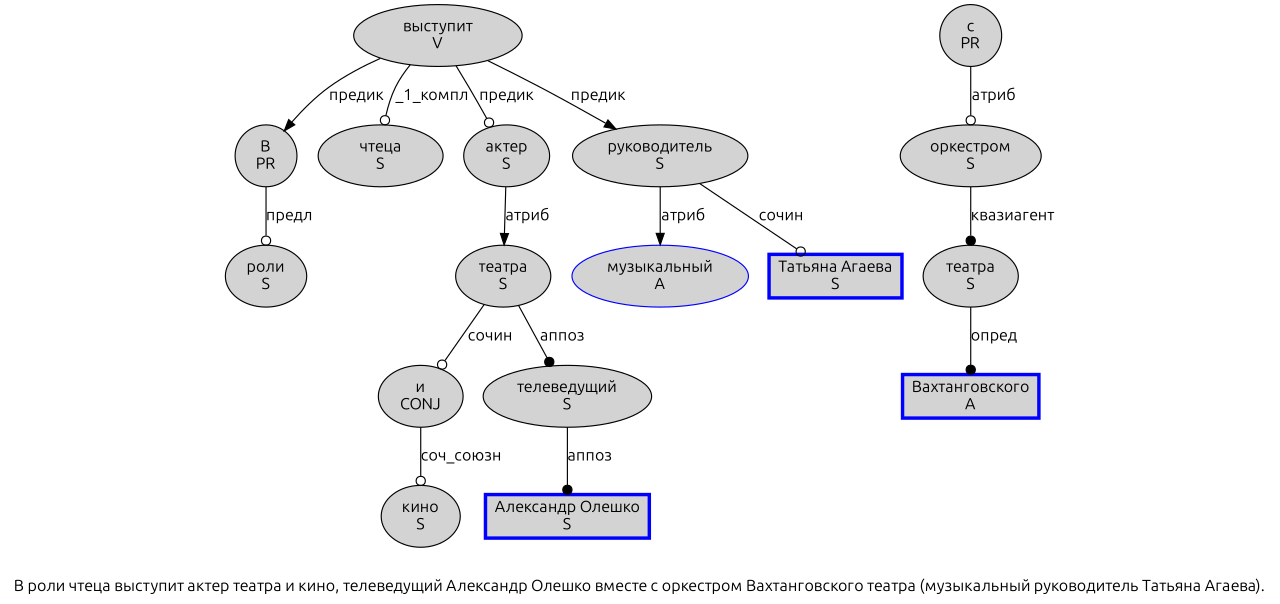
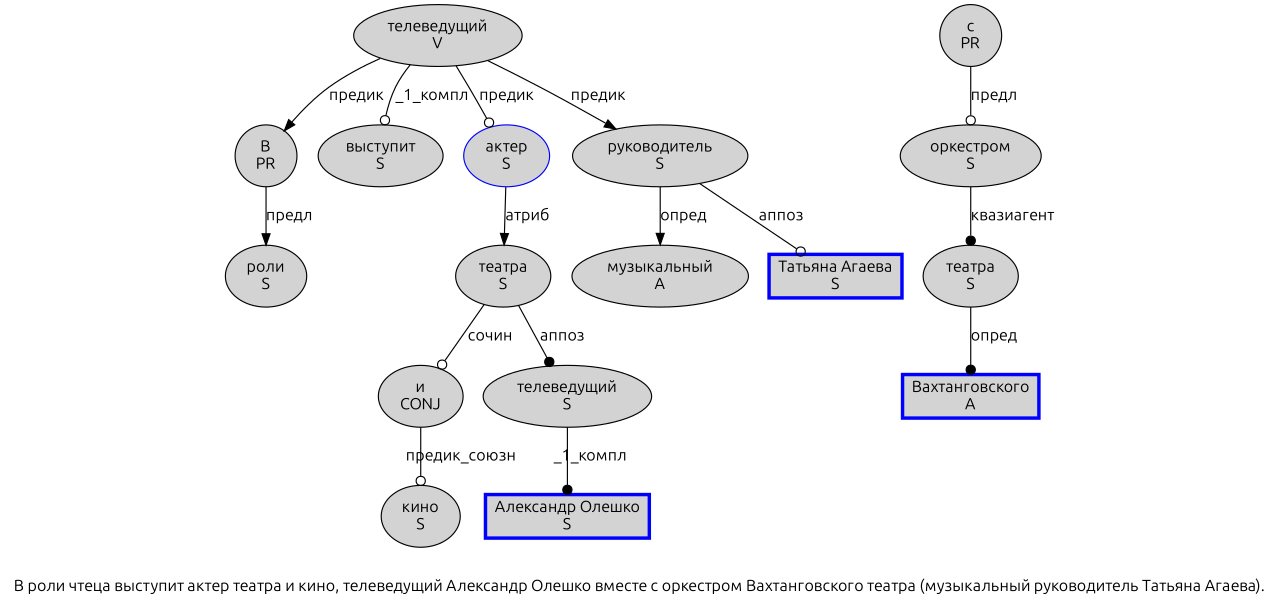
(438, 36) -> (438, 36)
(994, 96) -> (994, 96)
(381, 156) -> (381, 156)
(507, 156) -> (507, 156)
(266, 211) -> (266, 211)
(684, 216) -> (684, 216)
(782, 216) -> (782, 216)
(660, 276) -> (660, 276)
(461, 456) -> (461, 456)
(590, 456) -> (590, 456)
